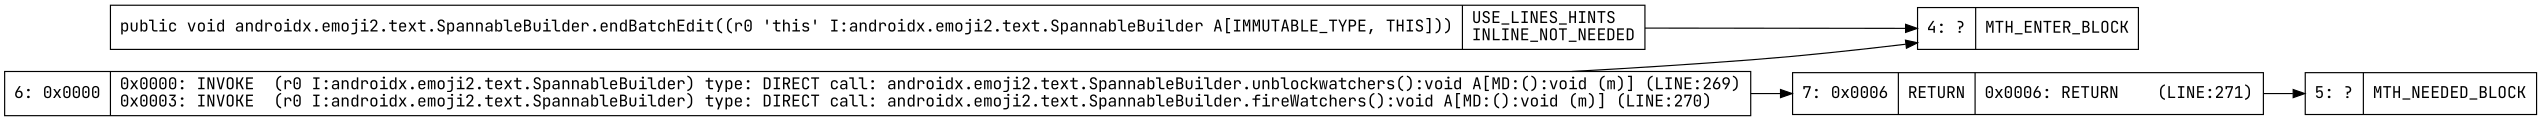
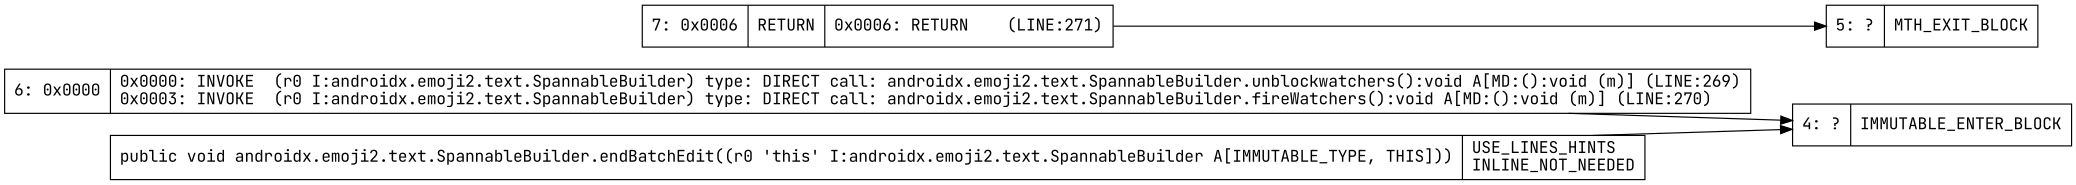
(2057, 28) -> (1961, 124)
(2450, 93) -> (1961, 26)
(1766, 94) -> none
